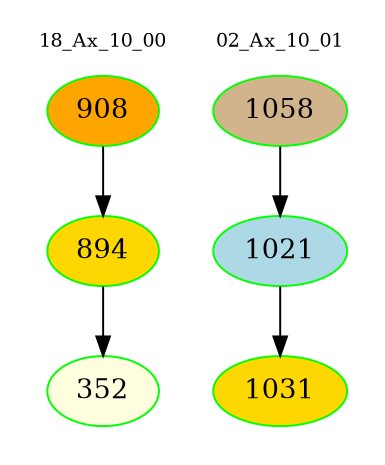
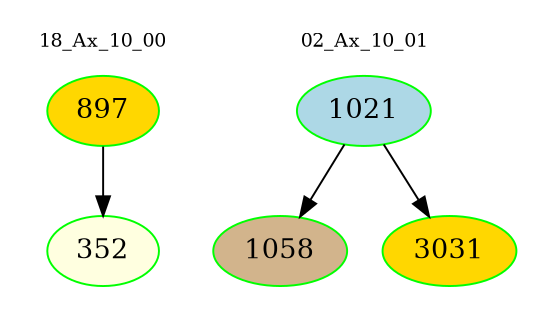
(103, 111) -> none
(280, 171) -> (327, 172)
(103, 251) -> (103, 111)
(280, 391) -> (449, 251)
